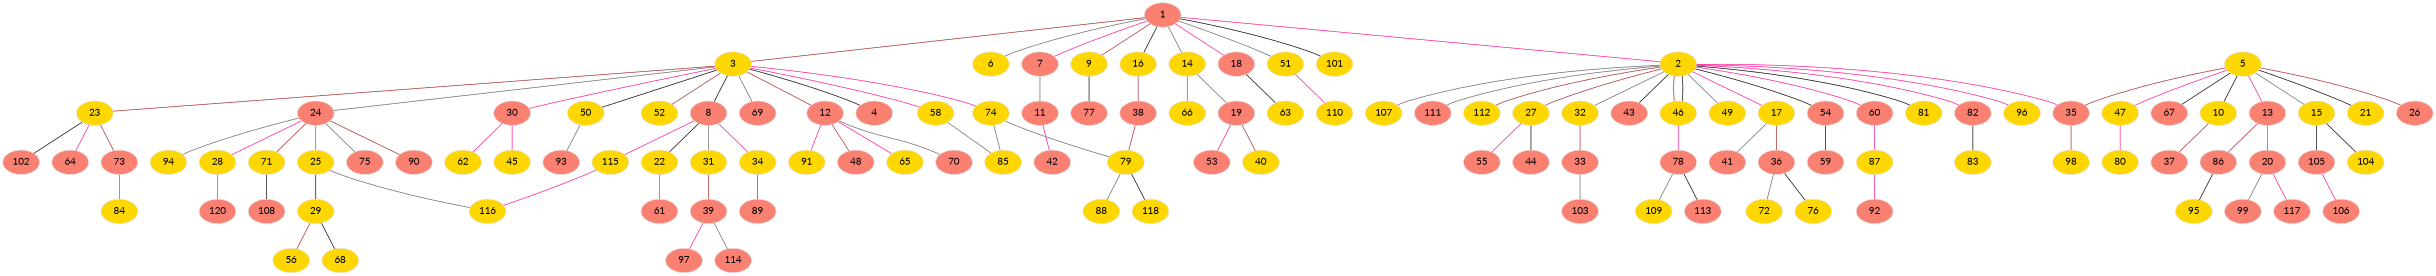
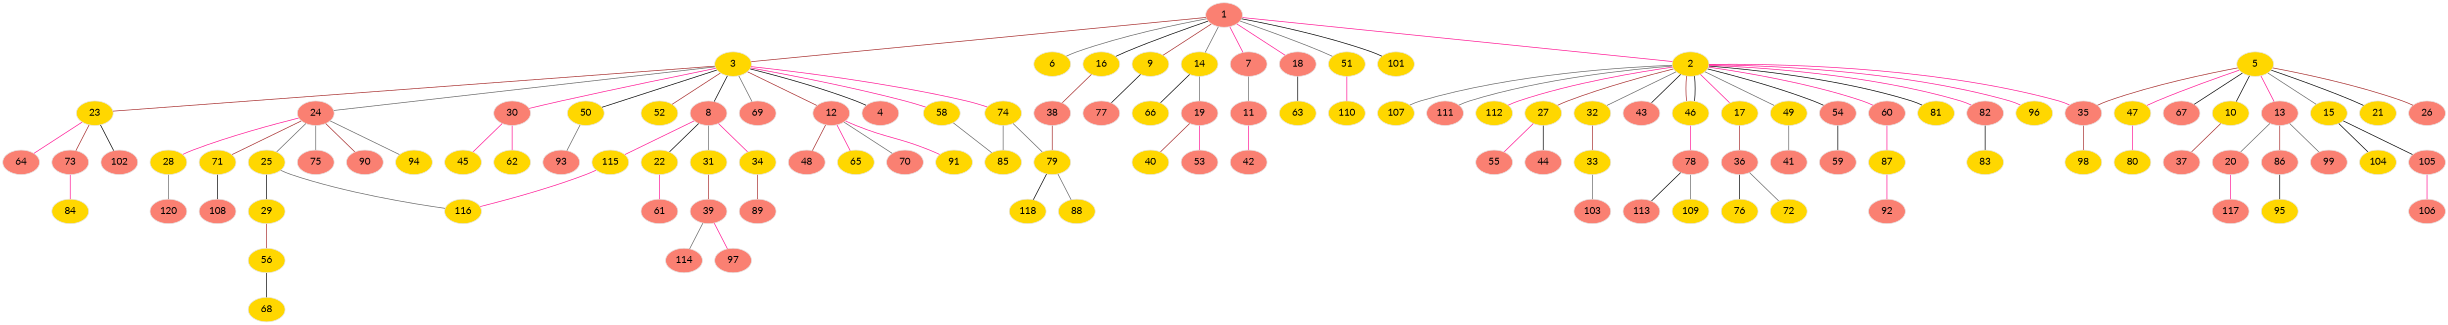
(1577, 82) -> (1589, 82)
(1187, 89) -> (1175, 89)
(1752, 138) -> (1789, 138)
(1580, 162) -> (1592, 162)
(2255, 187) -> (2304, 138)
(328, 236) -> (267, 285)
